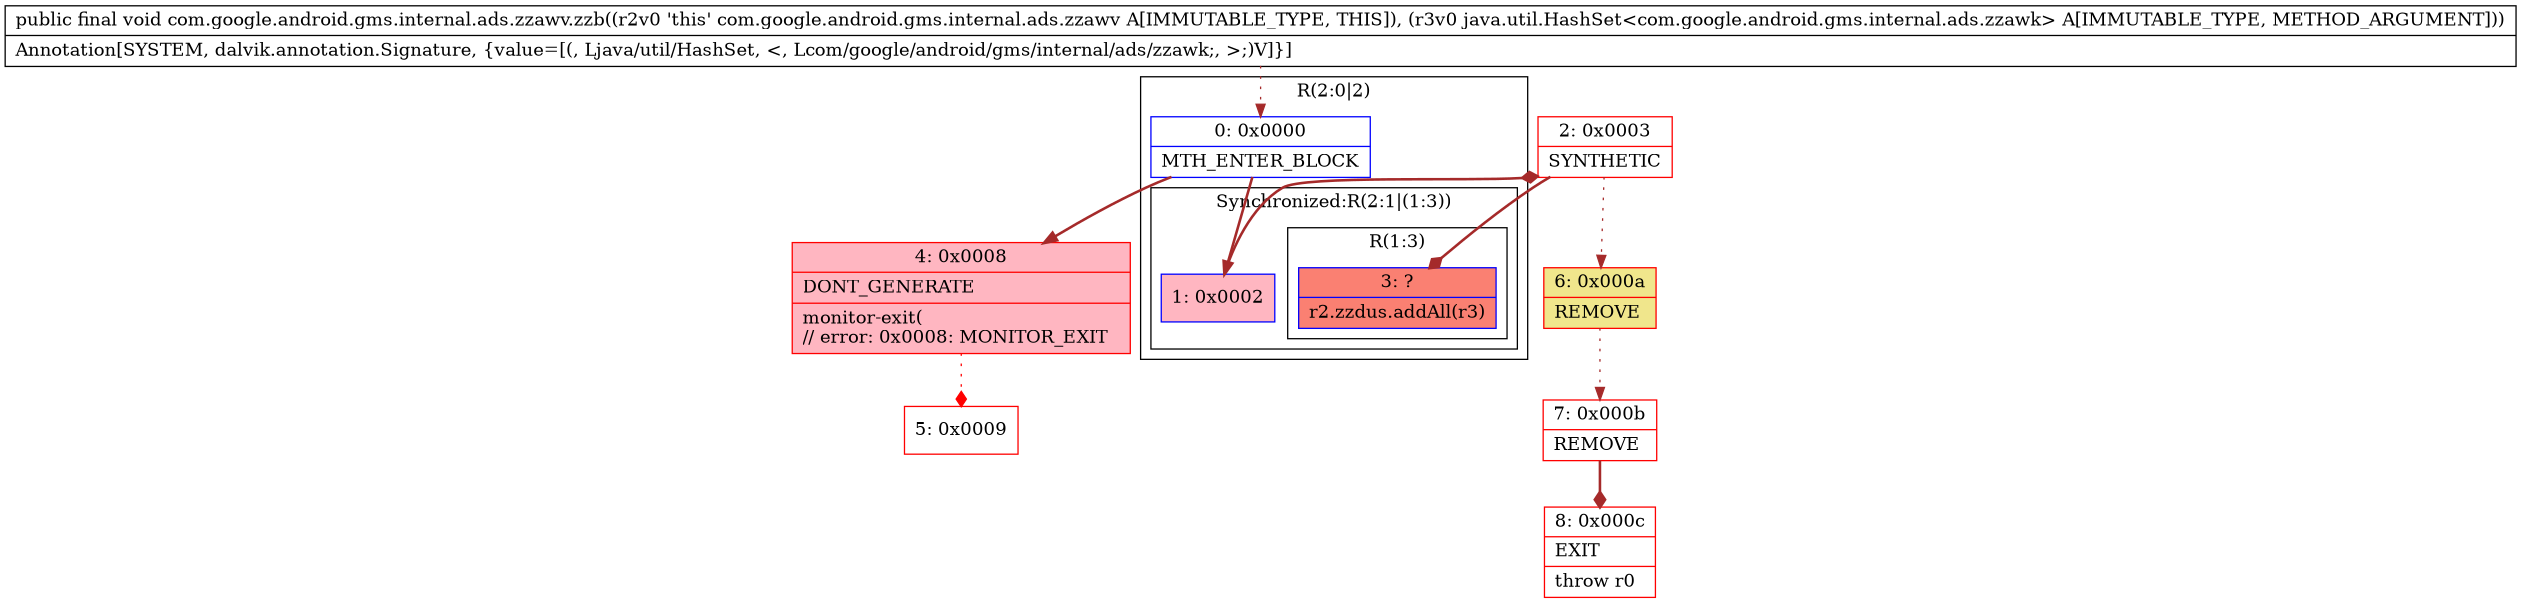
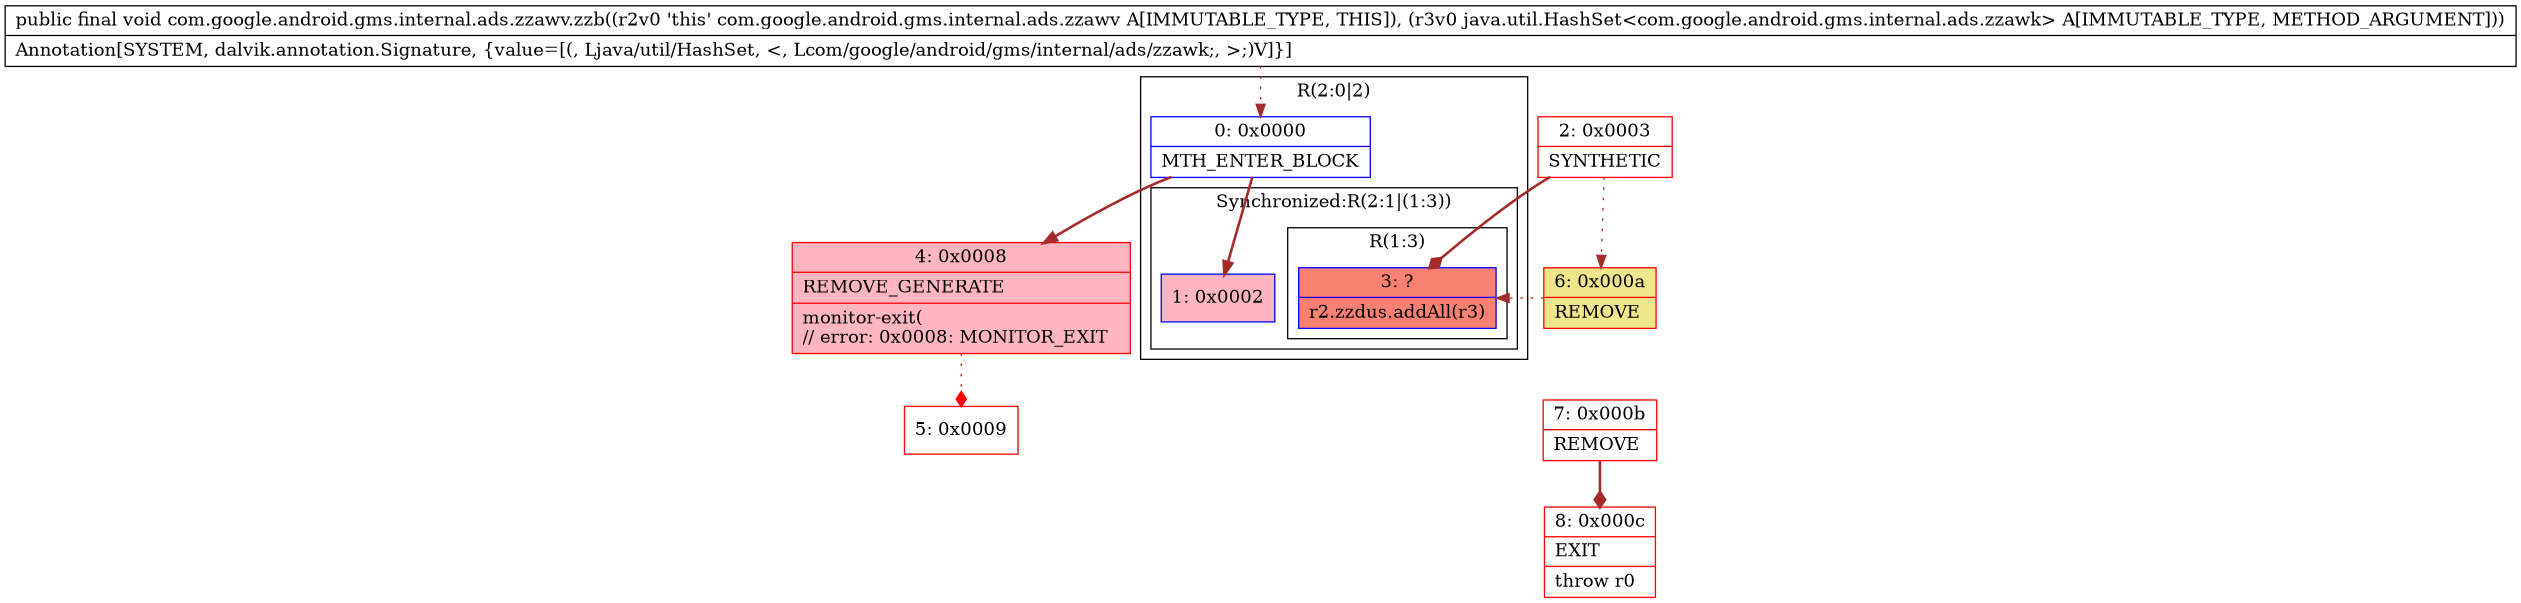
(1357, 180) -> none
(889, 287) -> (904, 287)
(1600, 358) -> (1526, 298)
